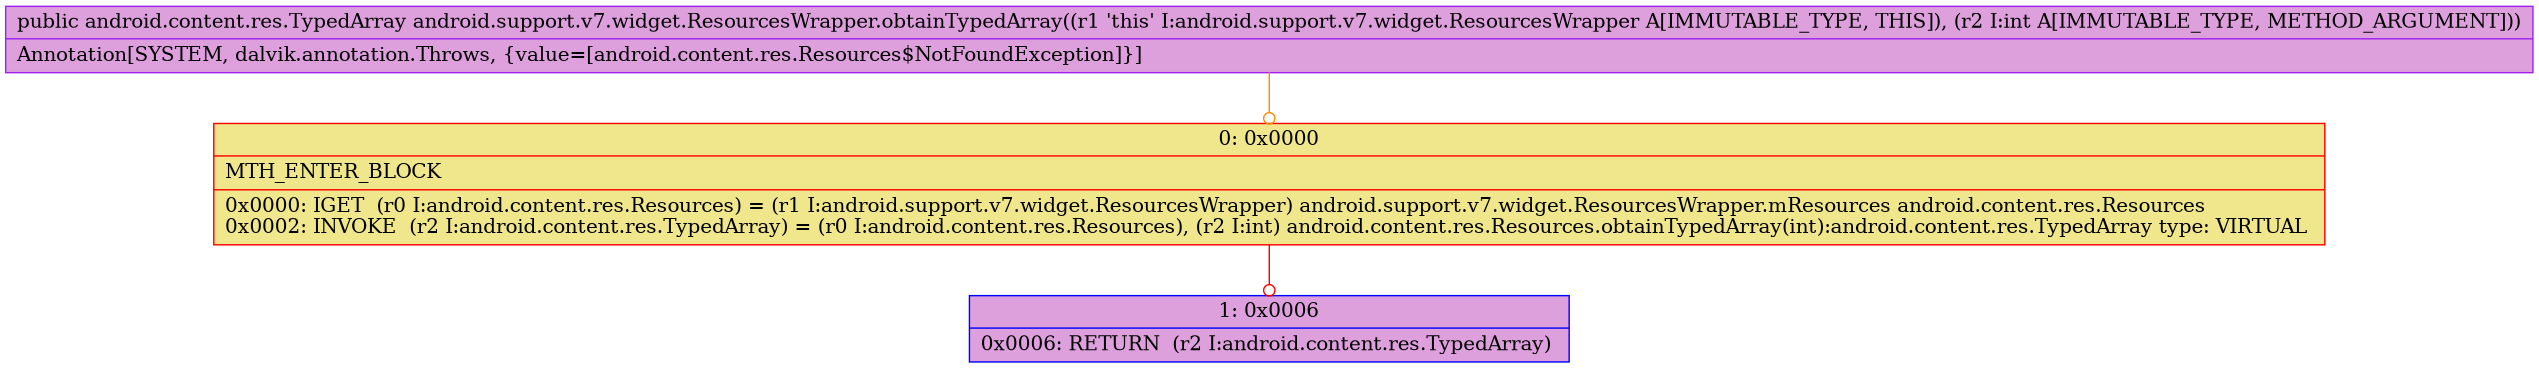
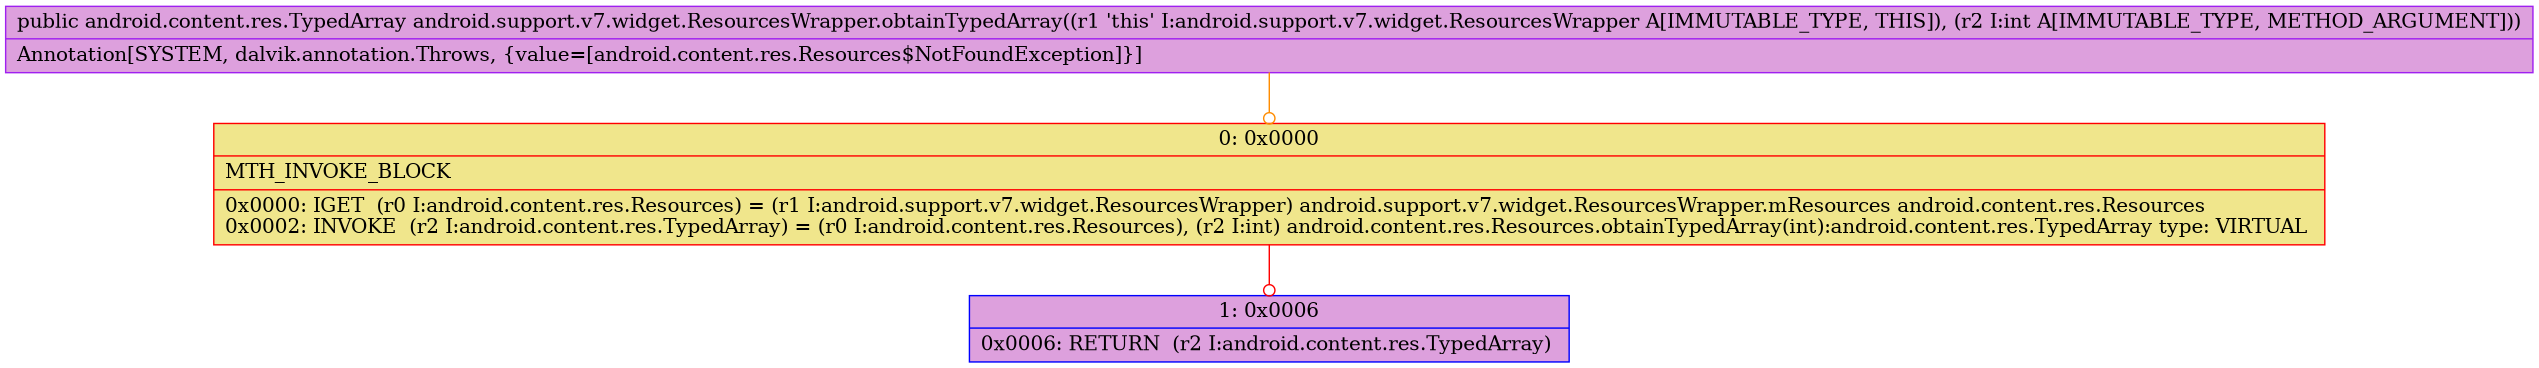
(334, 172) -> (338, 172)
